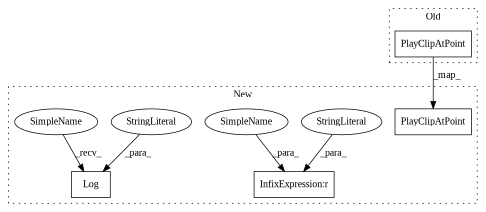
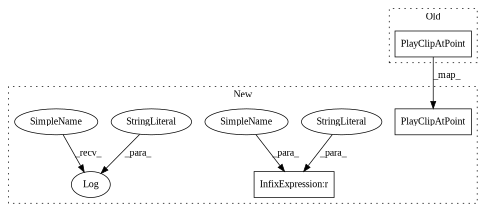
(91, 185) -> (91, 185)
